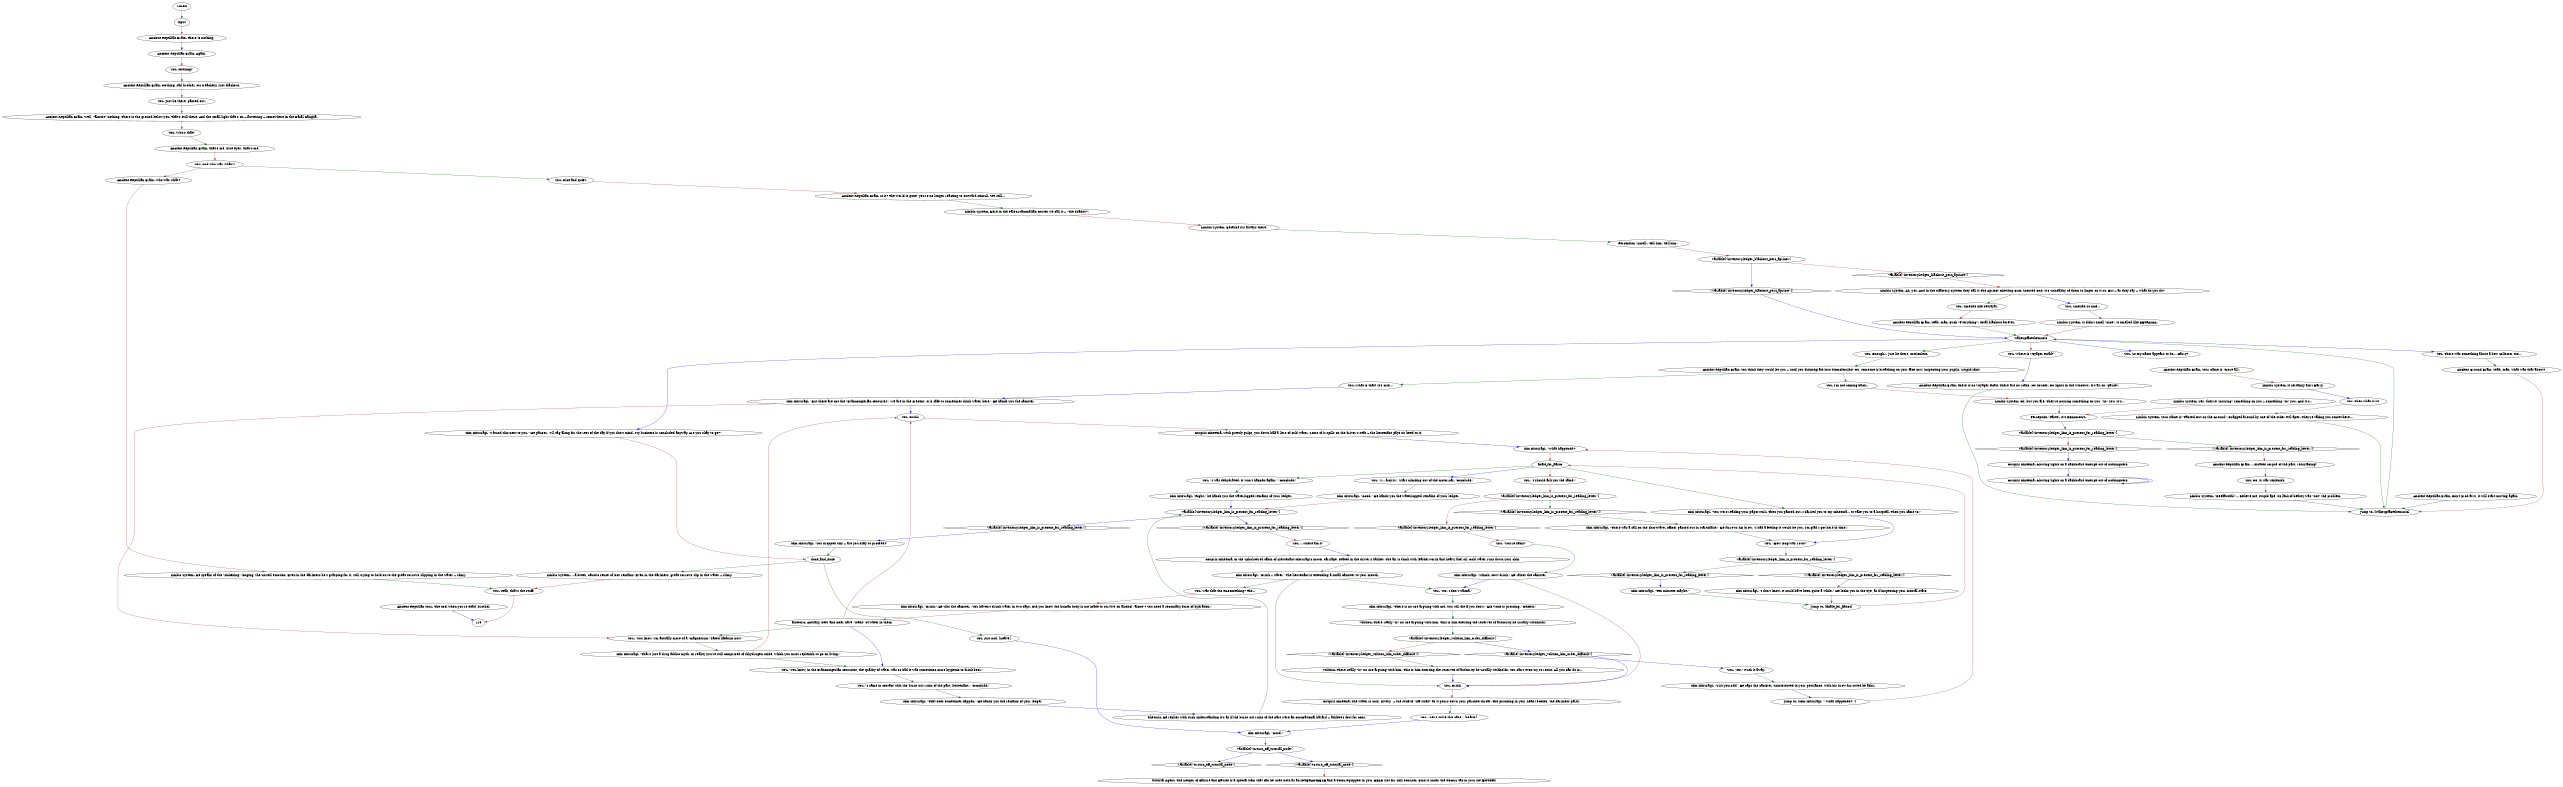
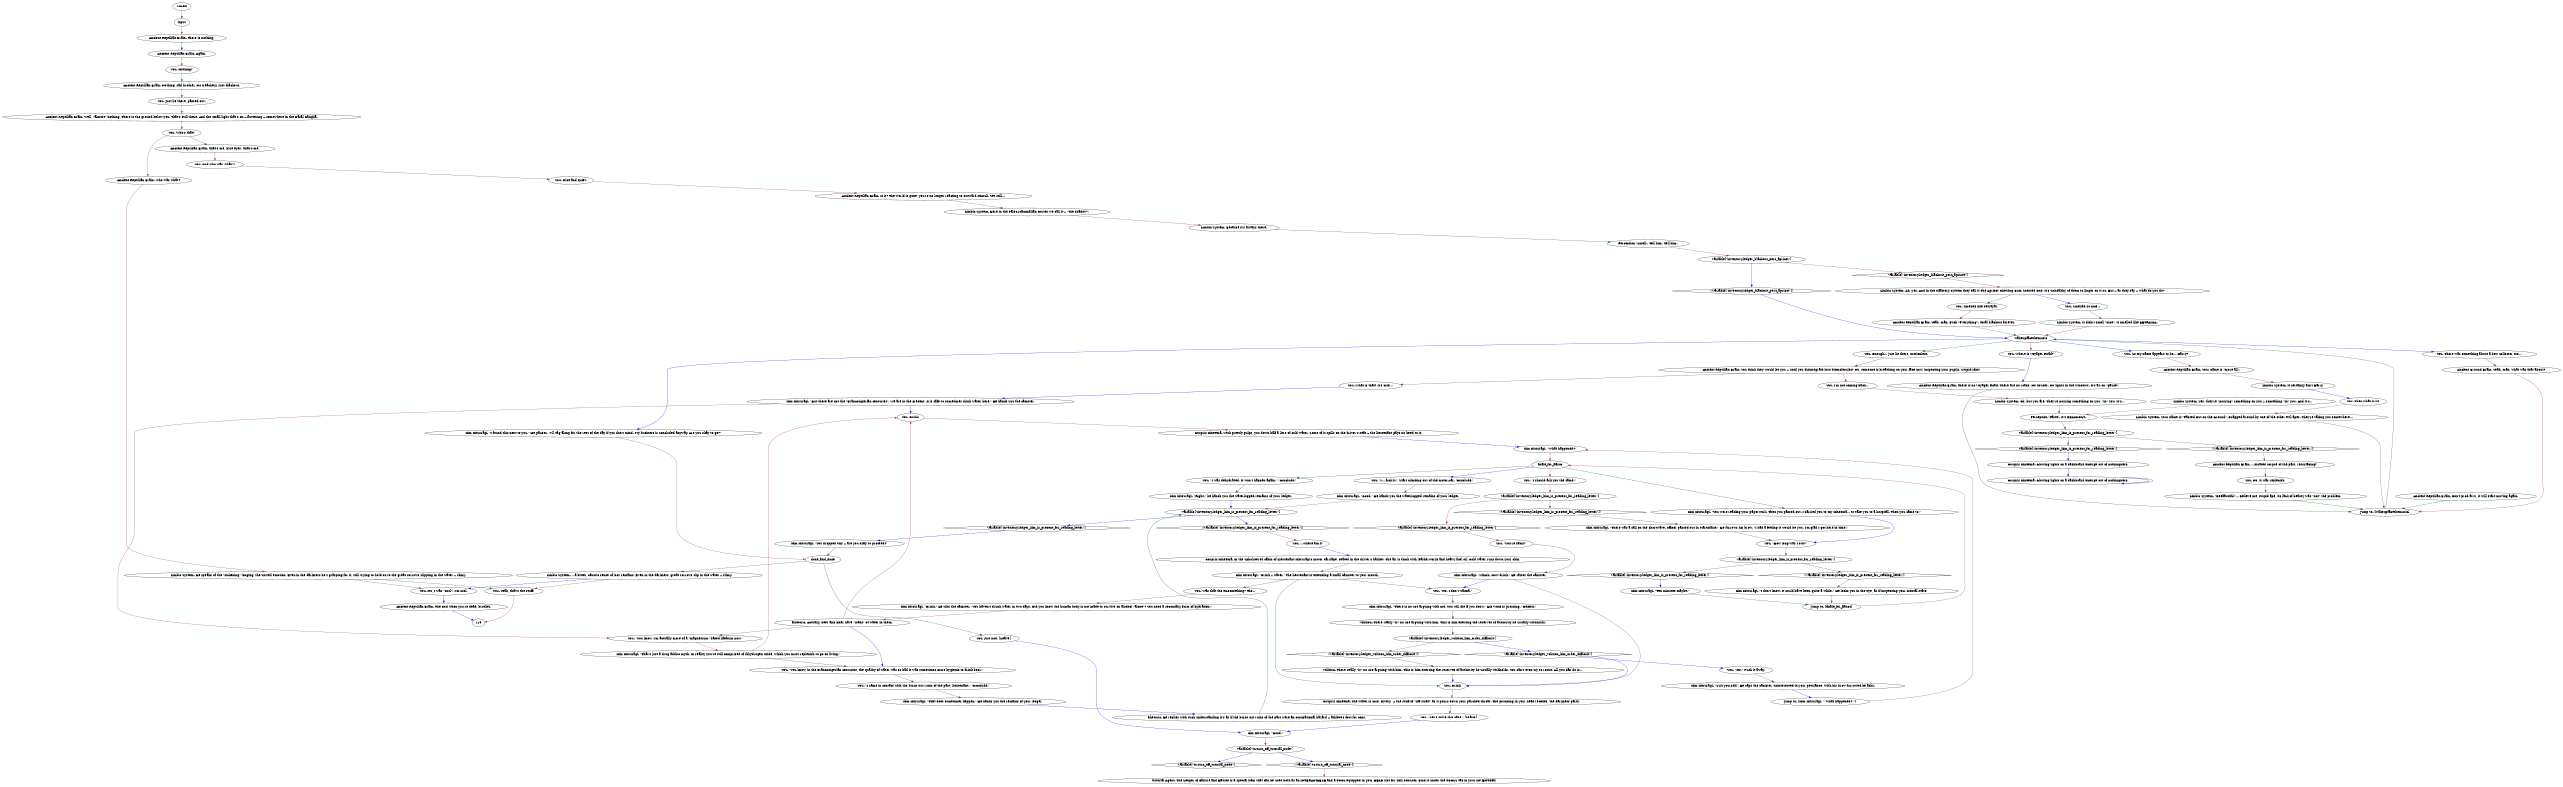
(183, 172) -> (150, 150)
none -> (2178, 362)
none -> (444, 591)
(444, 607) -> (444, 607)
